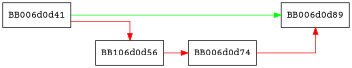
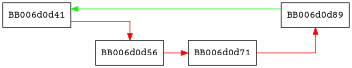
(173, 15) -> (179, 9)
(130, 53) -> (130, 53)
(222, 53) -> (222, 53)
